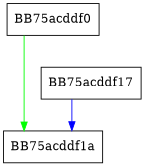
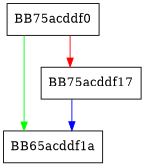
none -> (70, 47)
(53, 147) -> (53, 147)
